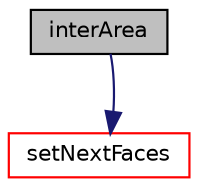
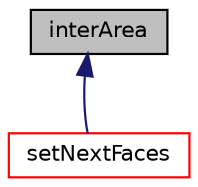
(114, 83) -> (85, 105)
